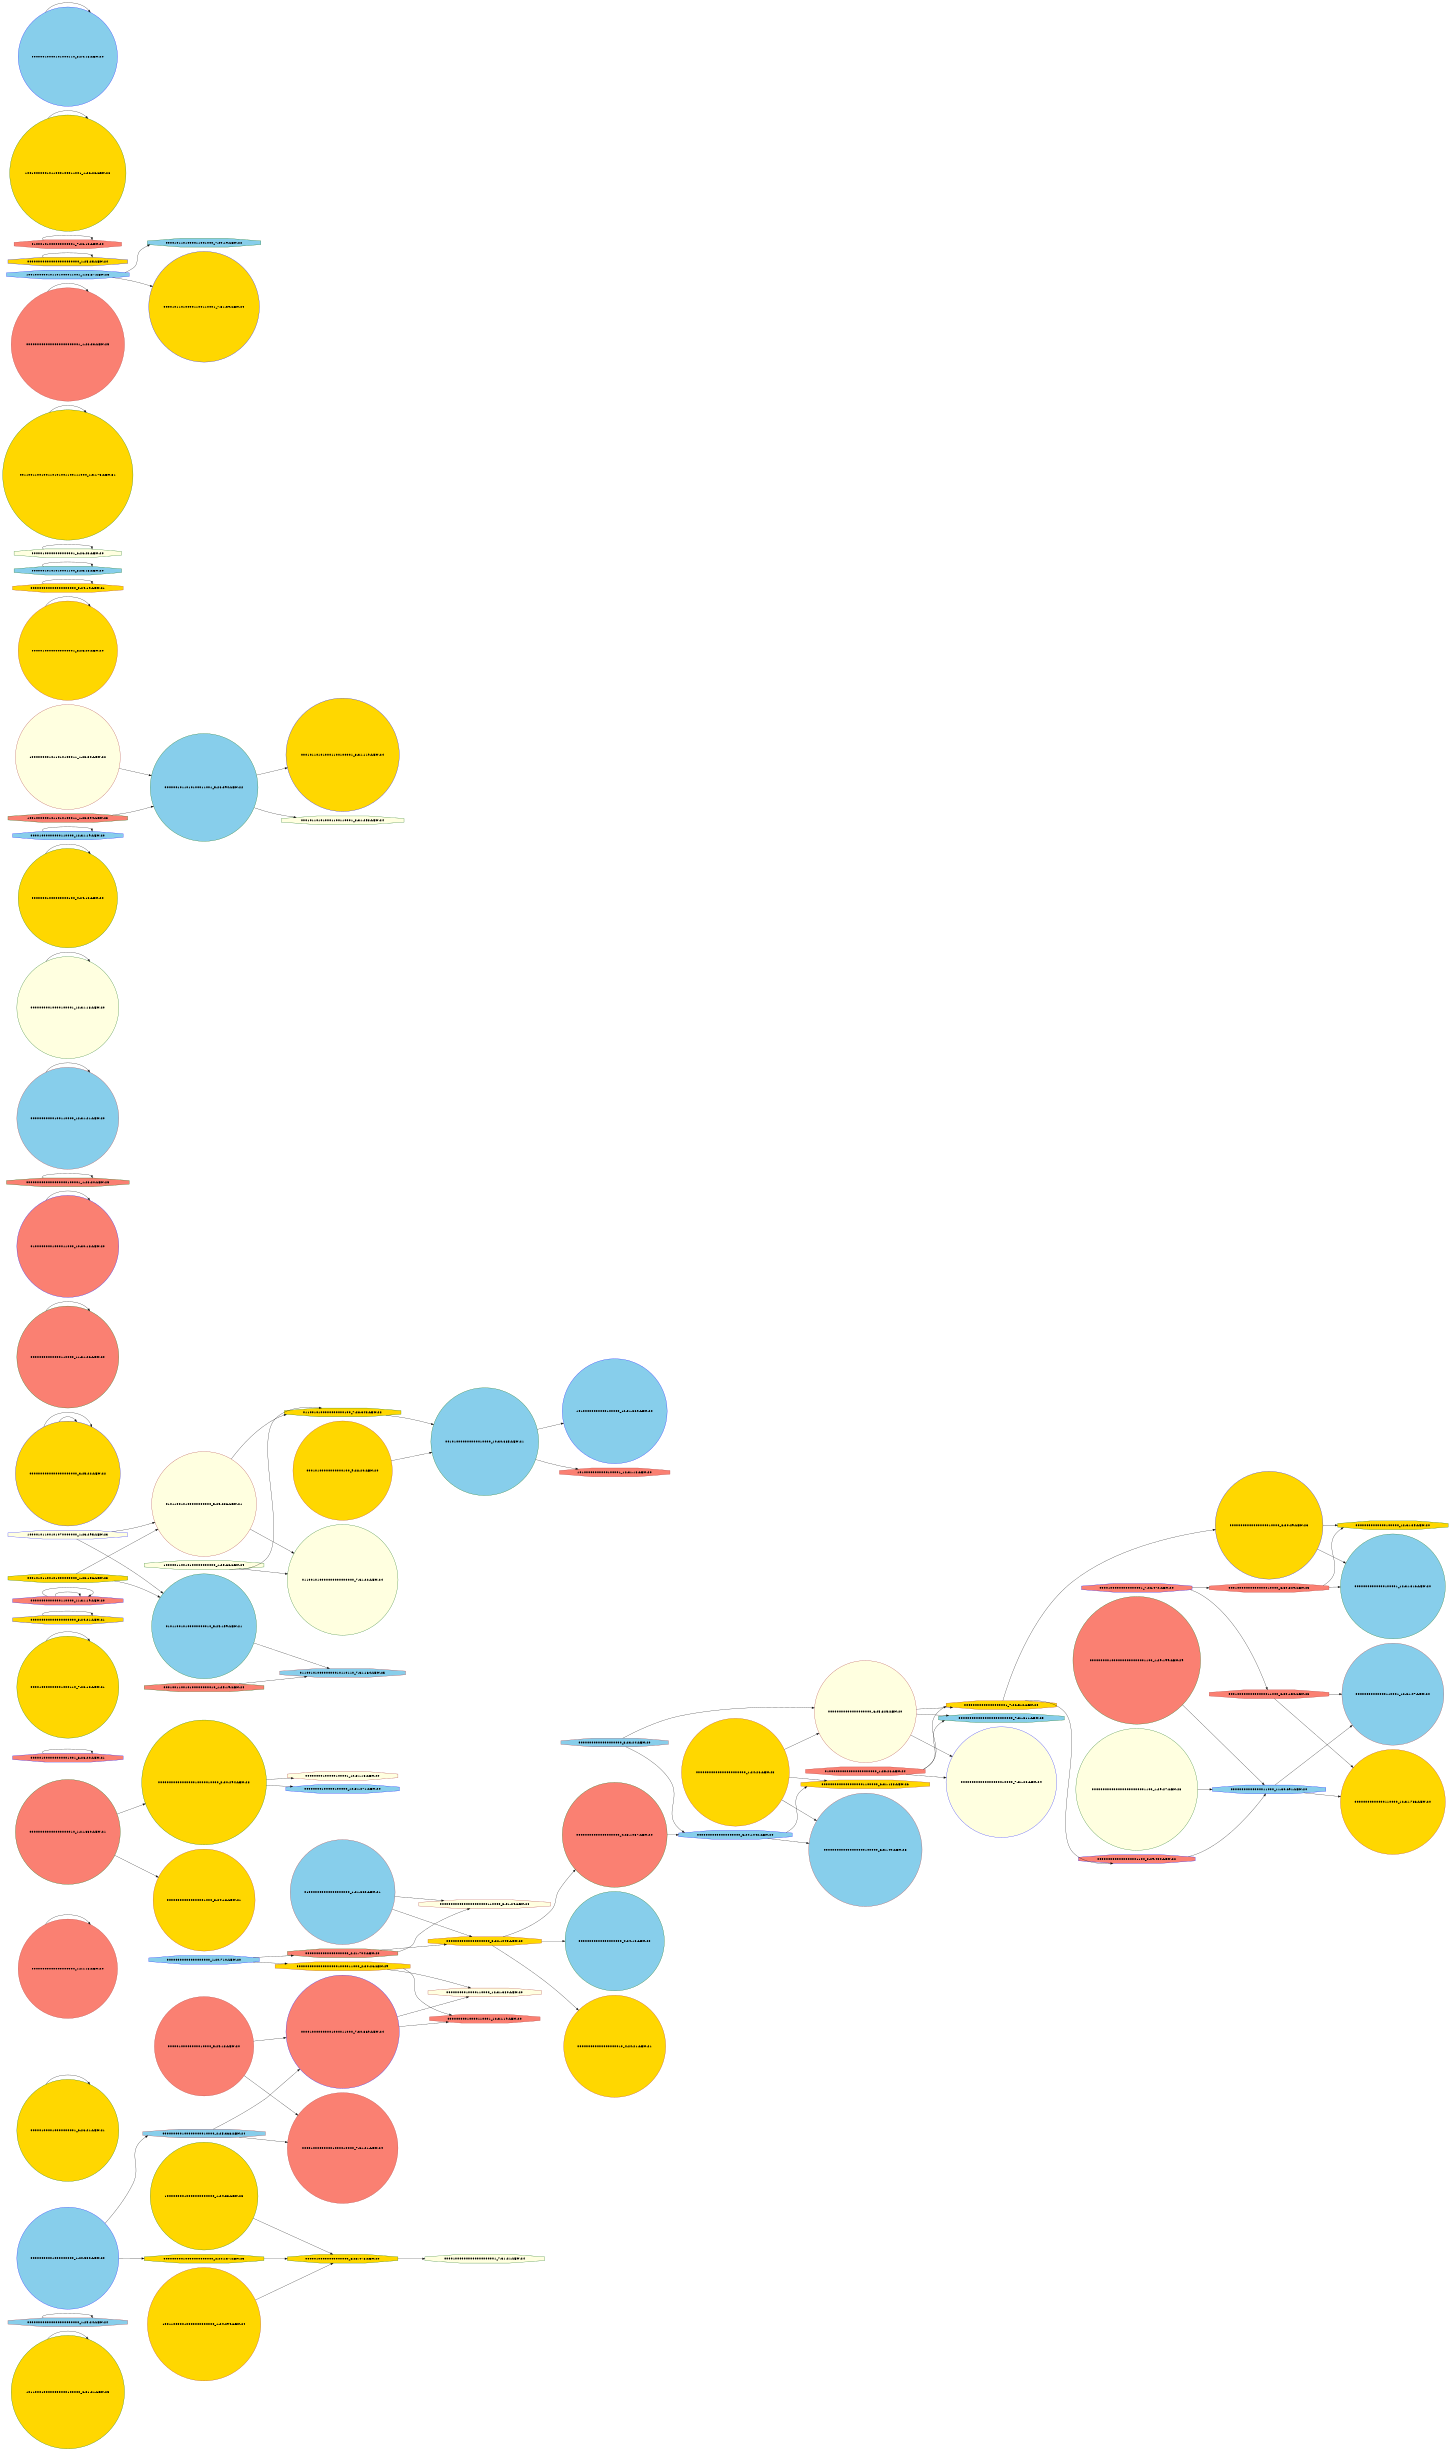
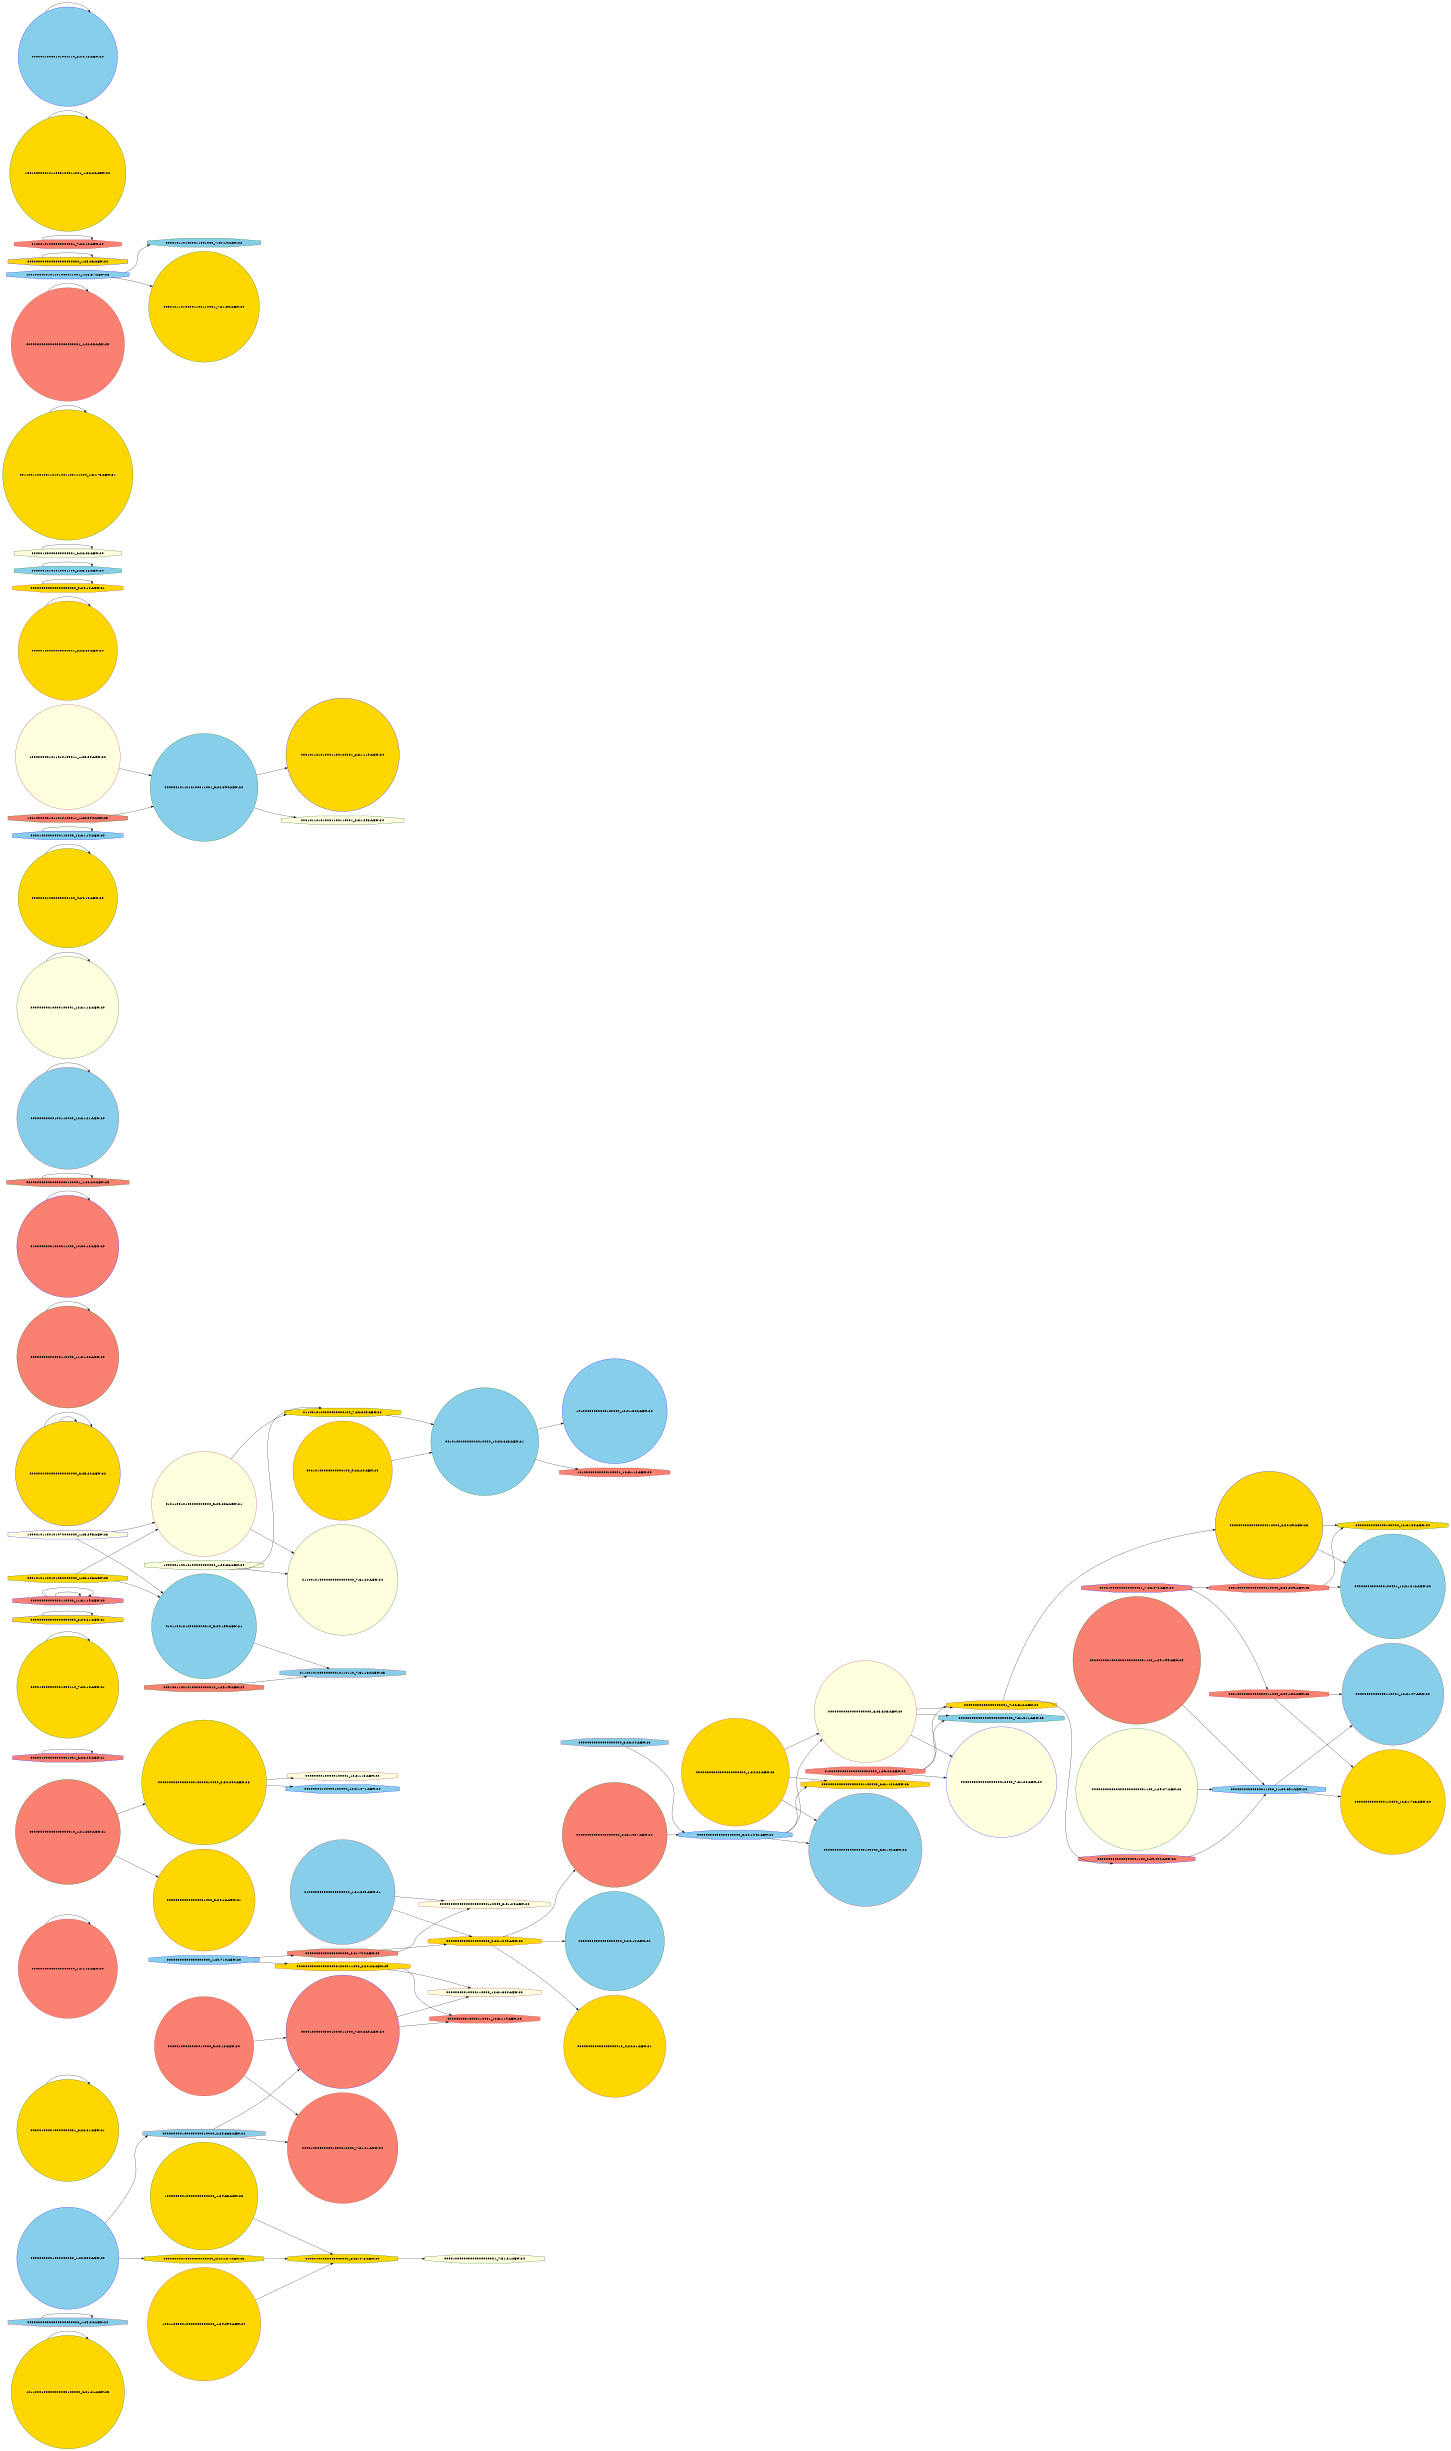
(204, 307) -> (204, 307)
(715, 1710) -> (797, 1786)
